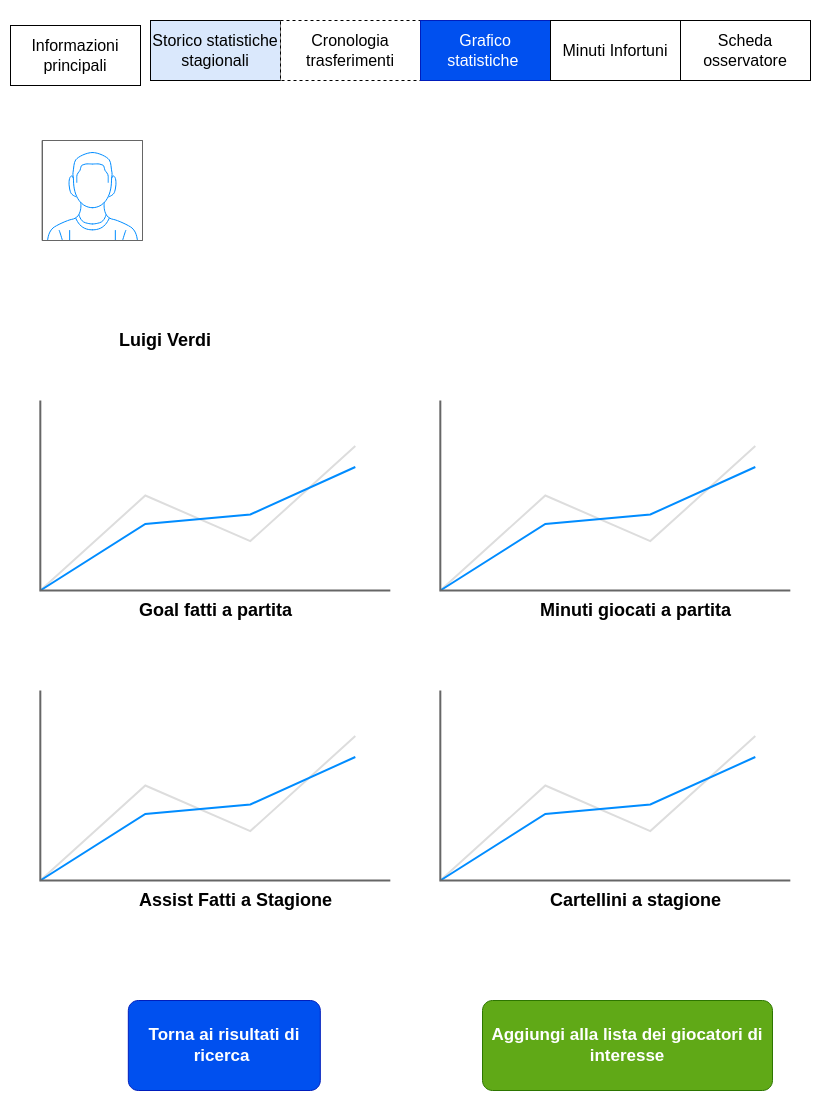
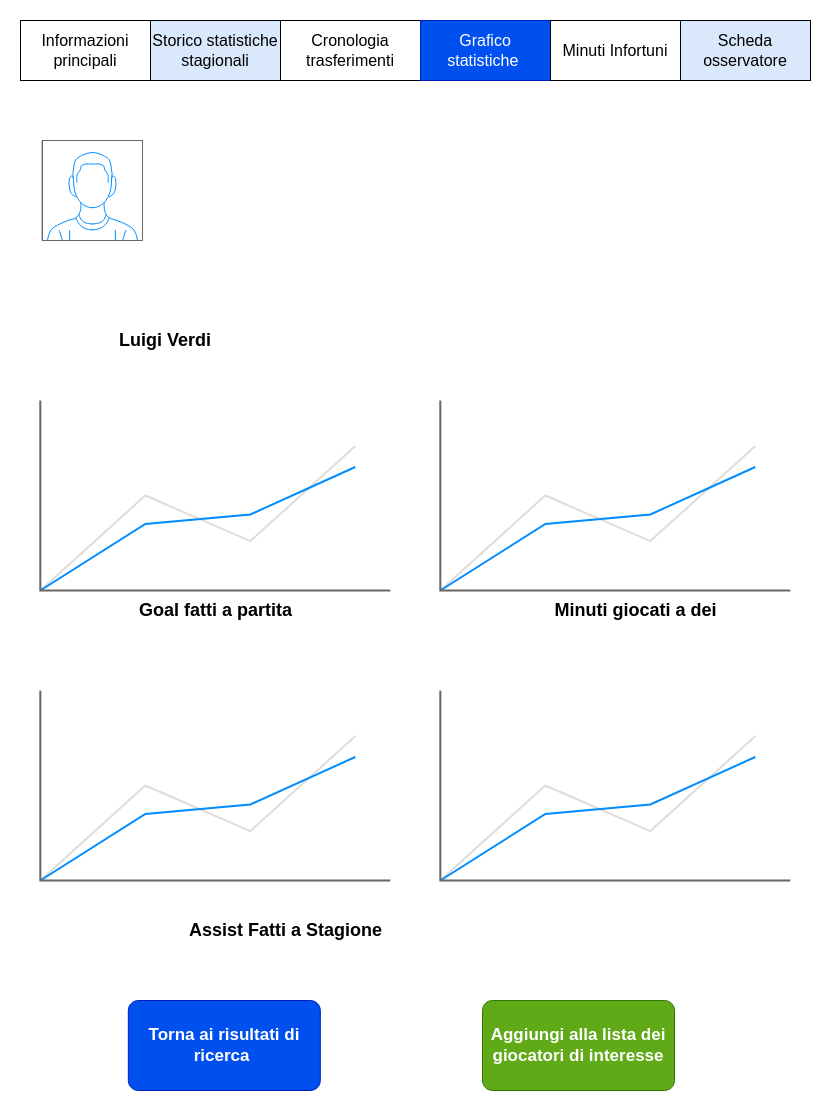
(351, 51) -> (351, 51)
(746, 51) -> (746, 51)
(76, 56) -> (86, 51)
(636, 611) -> (636, 611)
(235, 901) -> (285, 931)
(635, 901) -> none
(628, 1046) -> (579, 1046)
